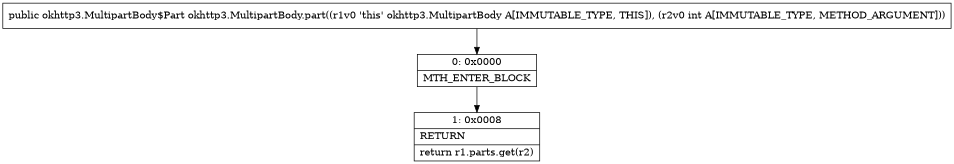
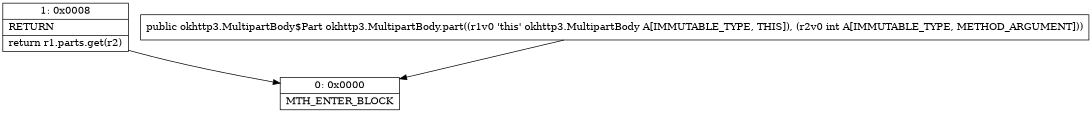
(477, 96) -> (200, 68)
